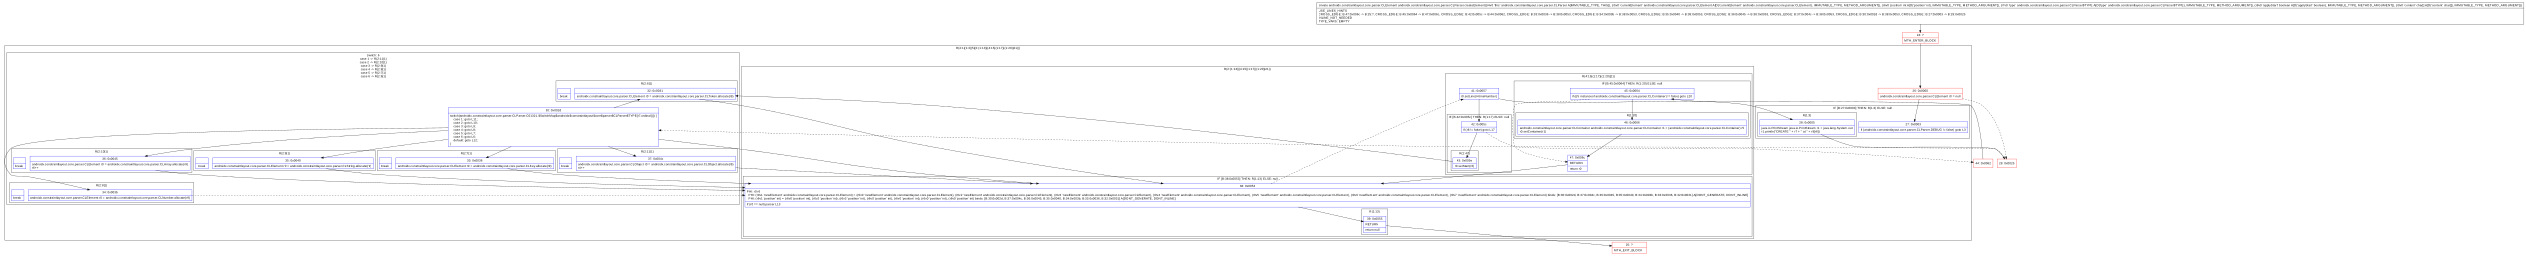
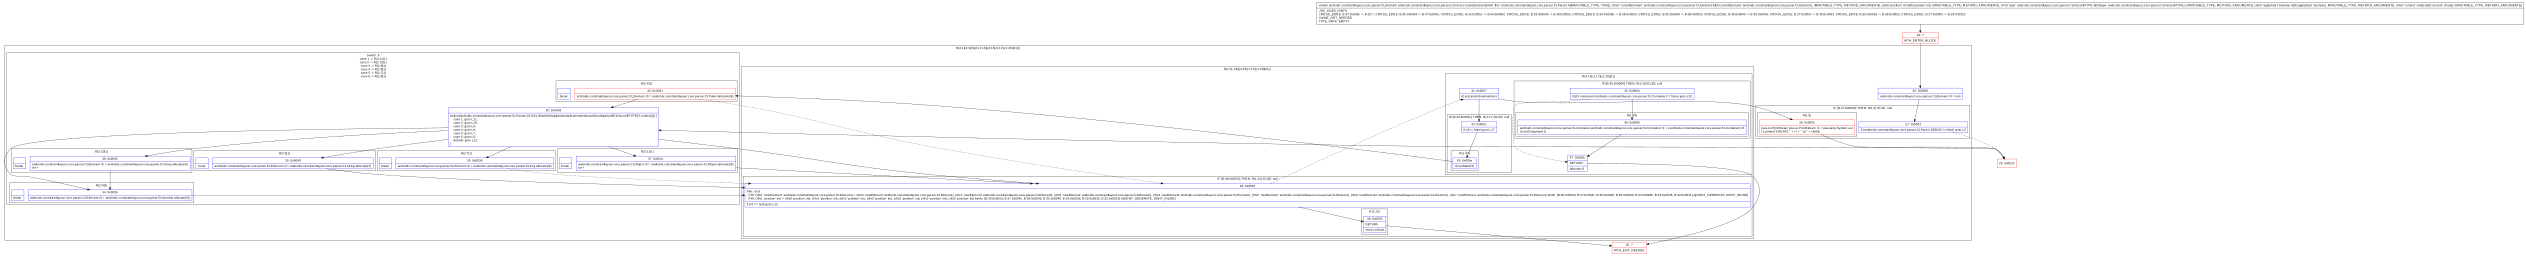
(655, 94) -> (655, 94)
(1920, 94) -> (1920, 94)
(626, 104) -> (625, 103)
(1994, 120) -> (1980, 141)
(1807, 127) -> (1807, 127)
(1335, 145) -> (1335, 145)
(929, 146) -> (929, 146)
(1983, 163) -> none
(1576, 169) -> (1577, 169)
(1443, 178) -> (1743, 172)
(628, 179) -> (628, 179)
(449, 185) -> (110, 179)
(467, 195) -> (467, 195)
(764, 204) -> (762, 204)
(1373, 230) -> (1375, 230)
(1628, 250) -> (1629, 250)
